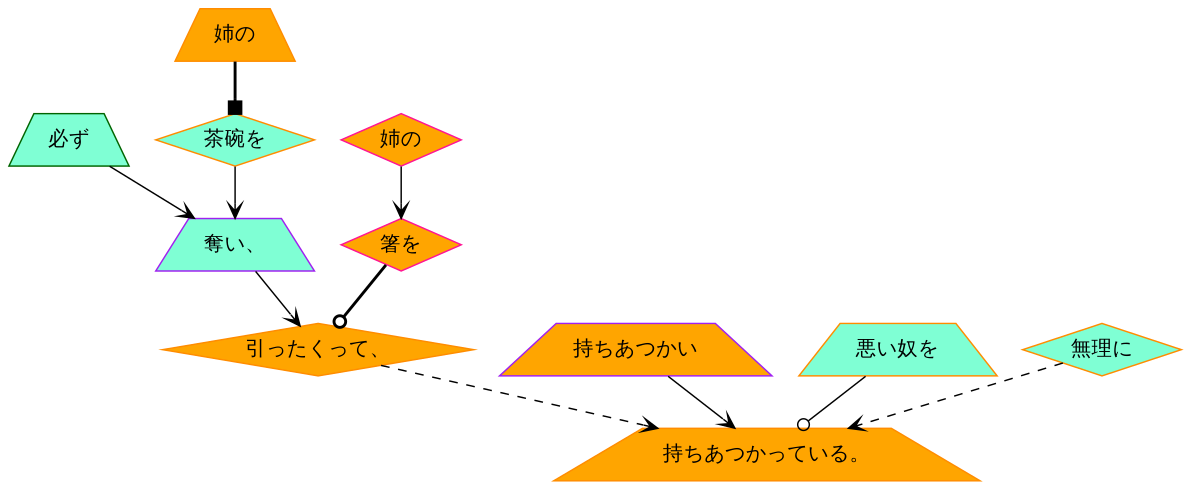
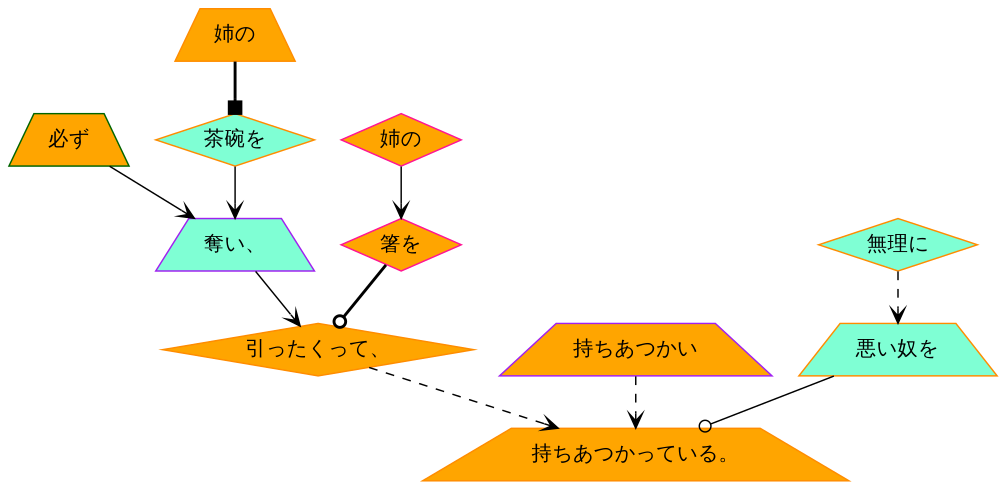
(69, 140) -> (69, 140)
(963, 393) -> (898, 290)
(696, 398) -> (636, 395)
